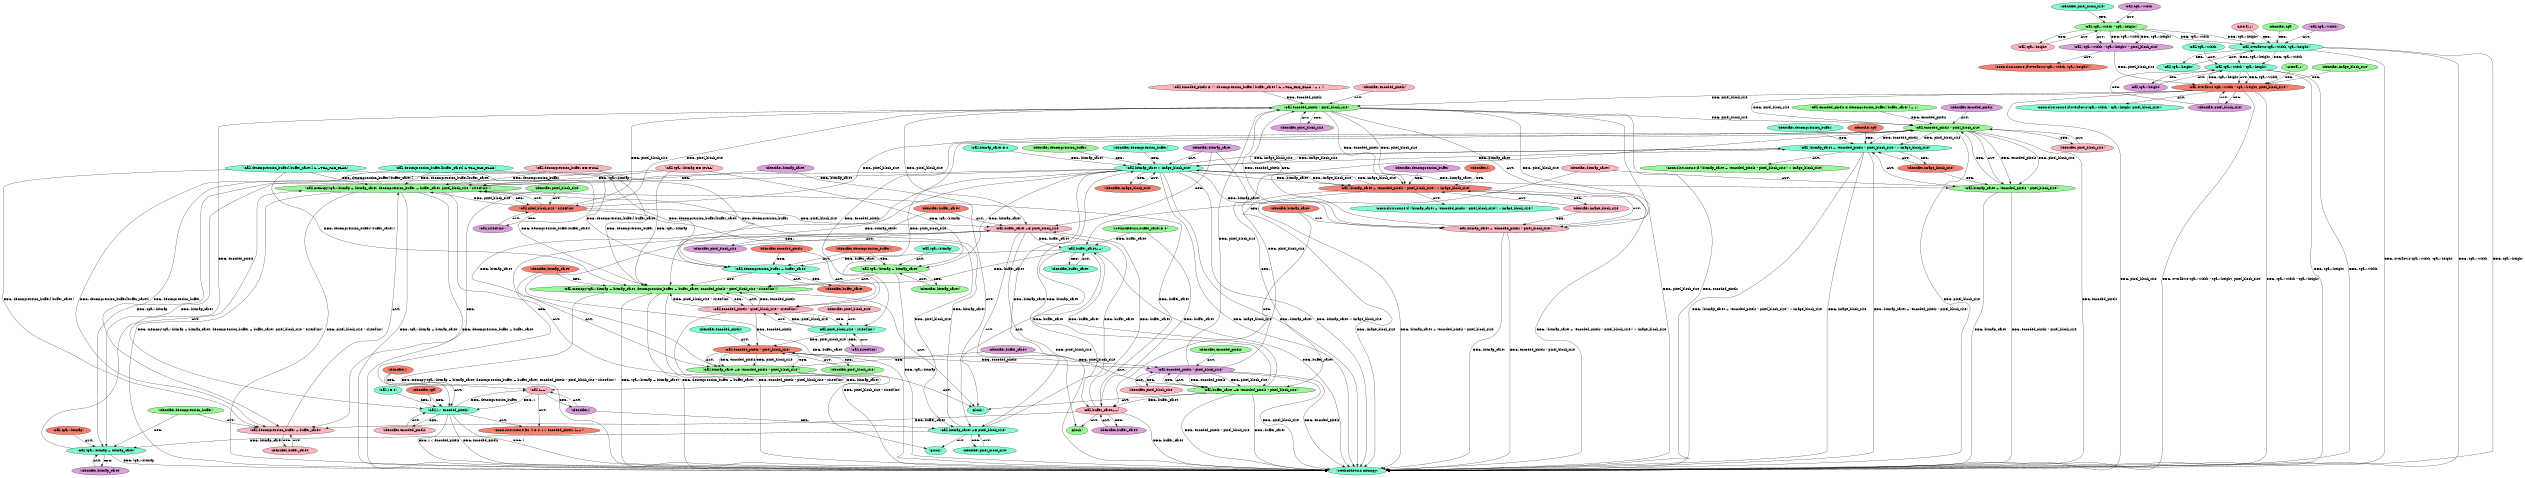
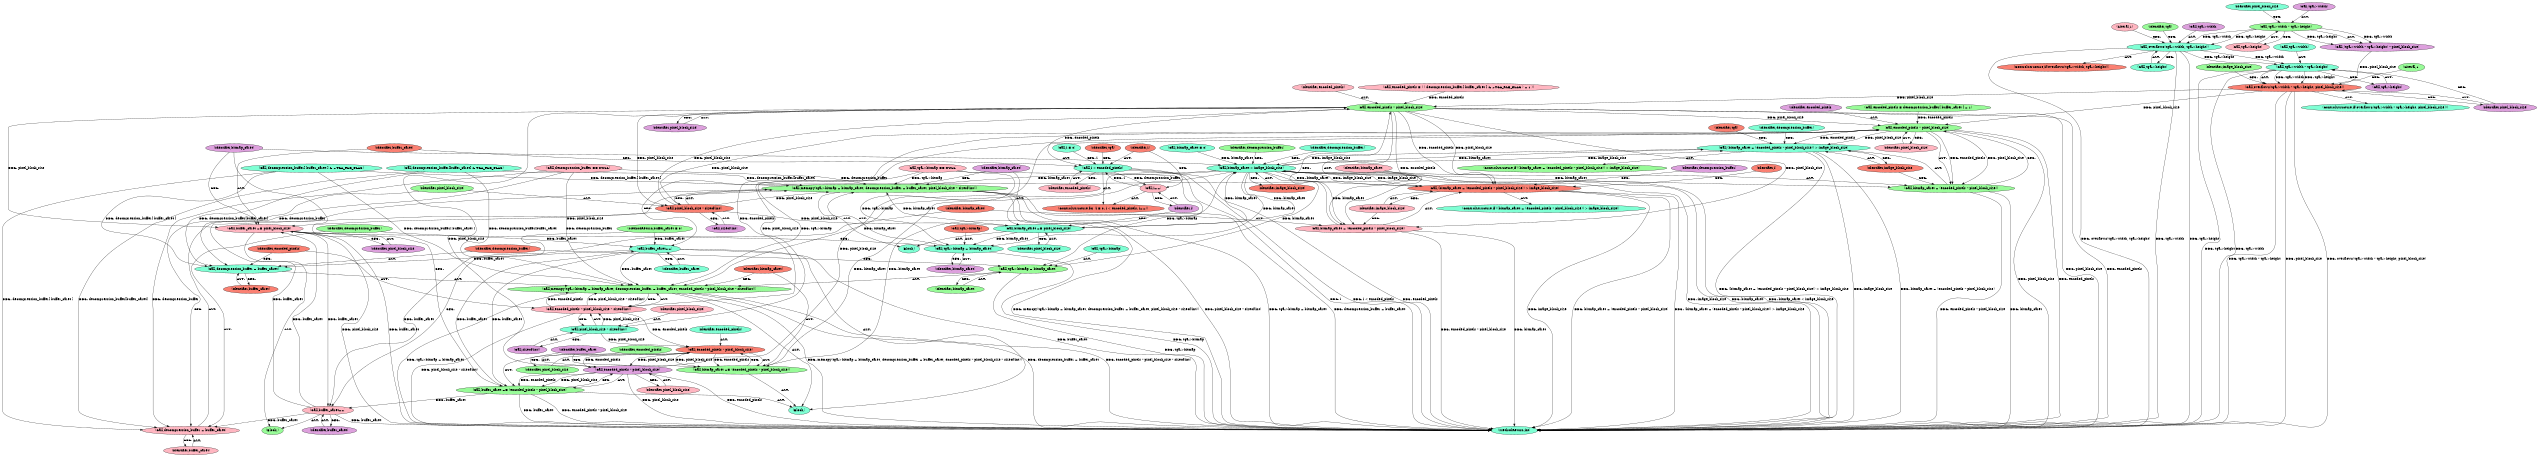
(2081, 57) -> (2120, 57)
(726, 387) -> (983, 221)
(1357, 471) -> (1514, 430)
